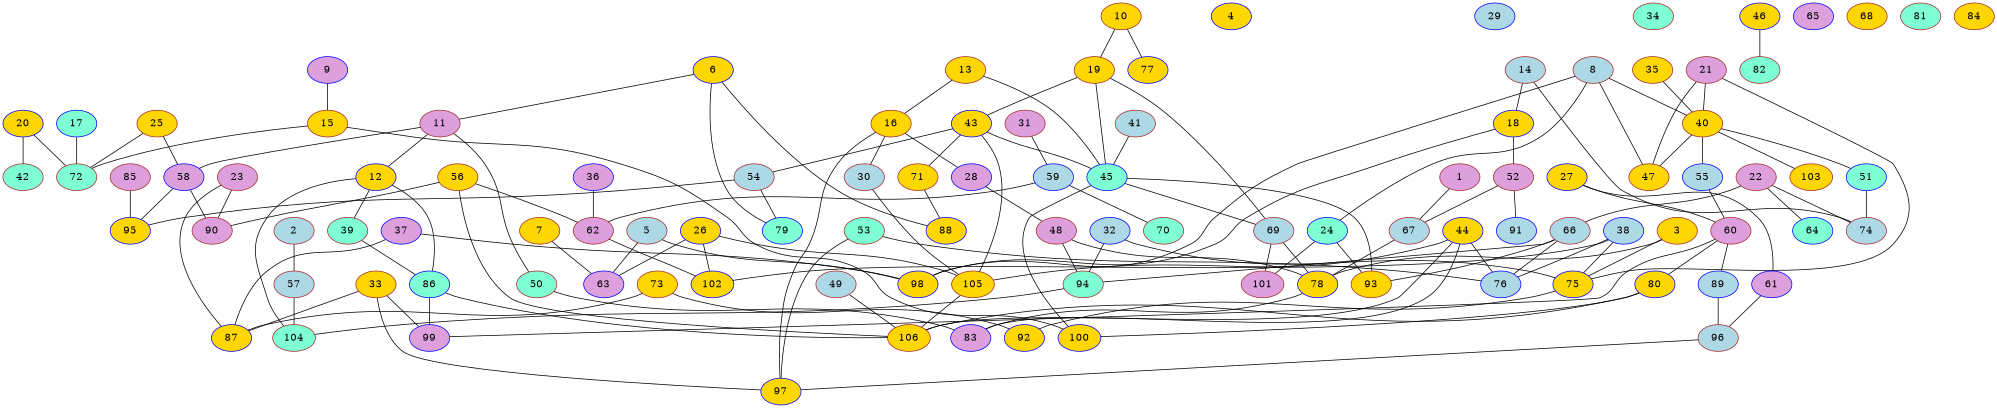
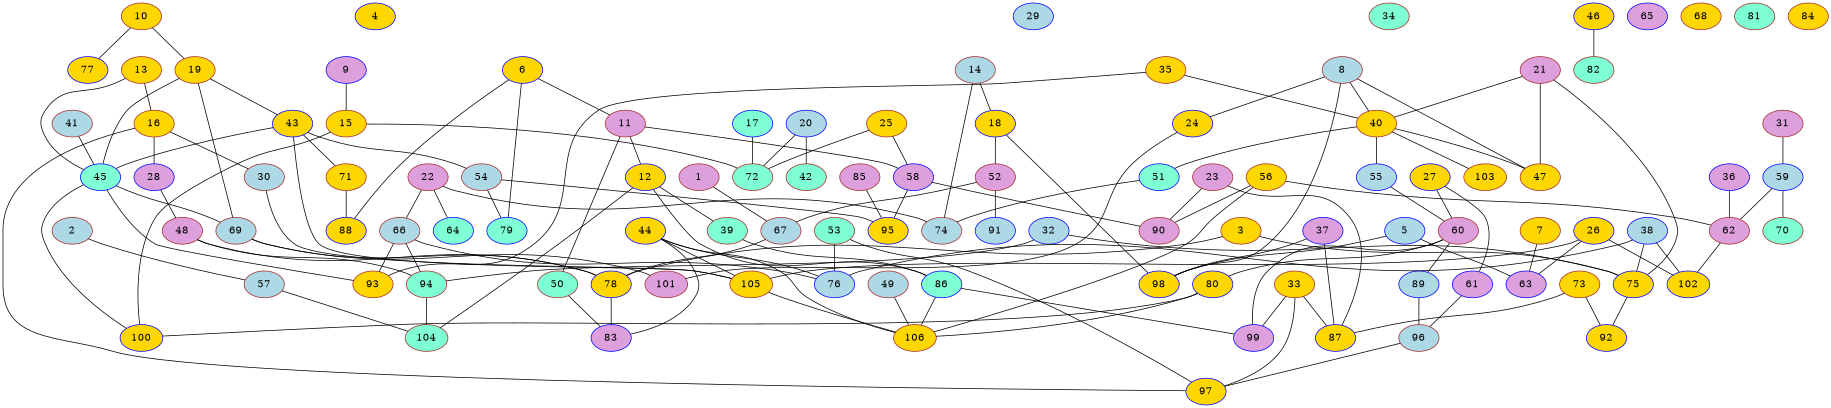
(23, 124) -> (806, 124)
(647, 231) -> (1405, 231)
(1327, 231) -> (1193, 124)
(1348, 256) -> (719, 92)
